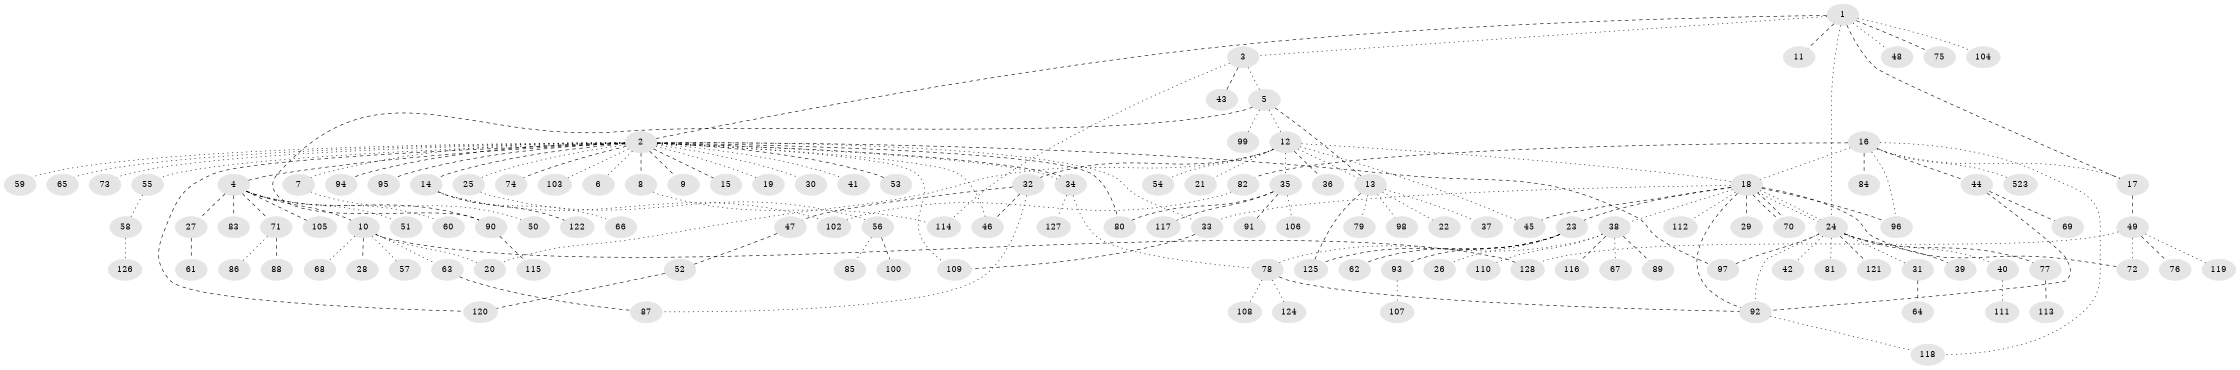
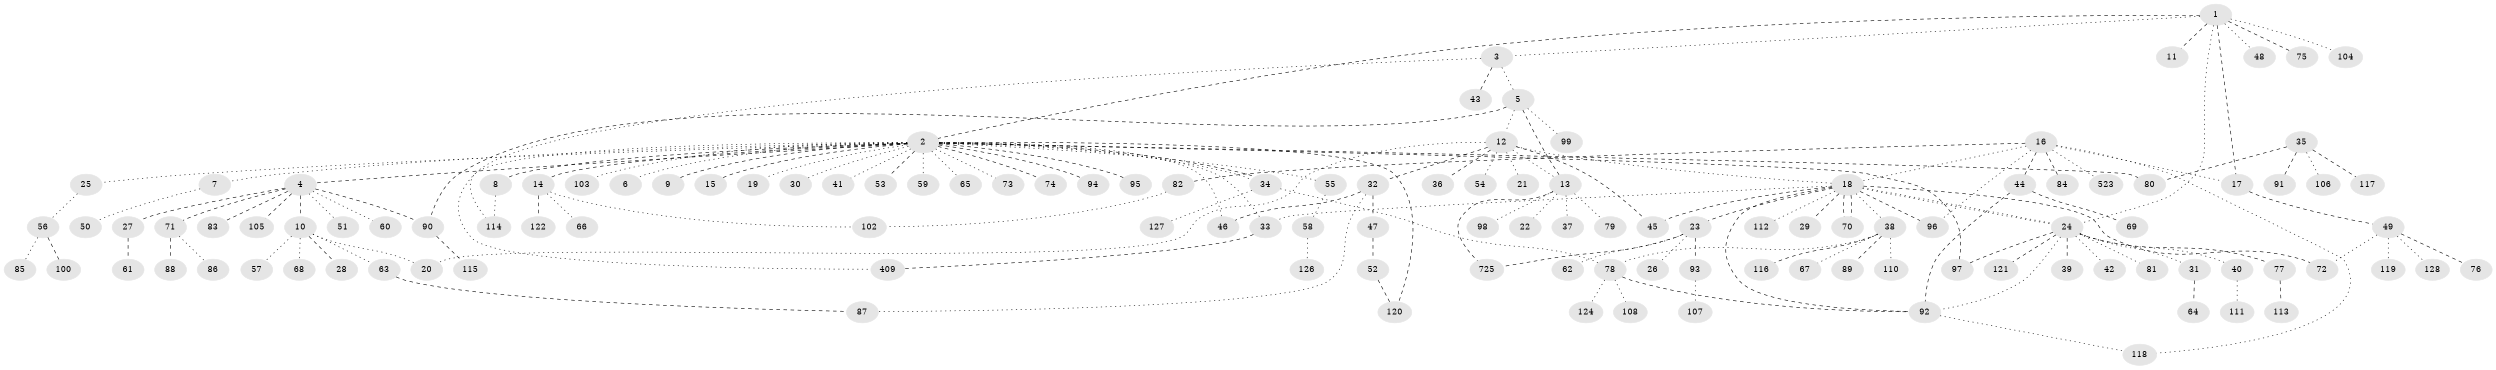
(1286, 160) -> none
(1410, 180) -> (1585, 173)
(945, 249) -> none
(1463, 249) -> (1632, 249)
(954, 270) -> (888, 270)
(1311, 270) -> (1487, 270)
